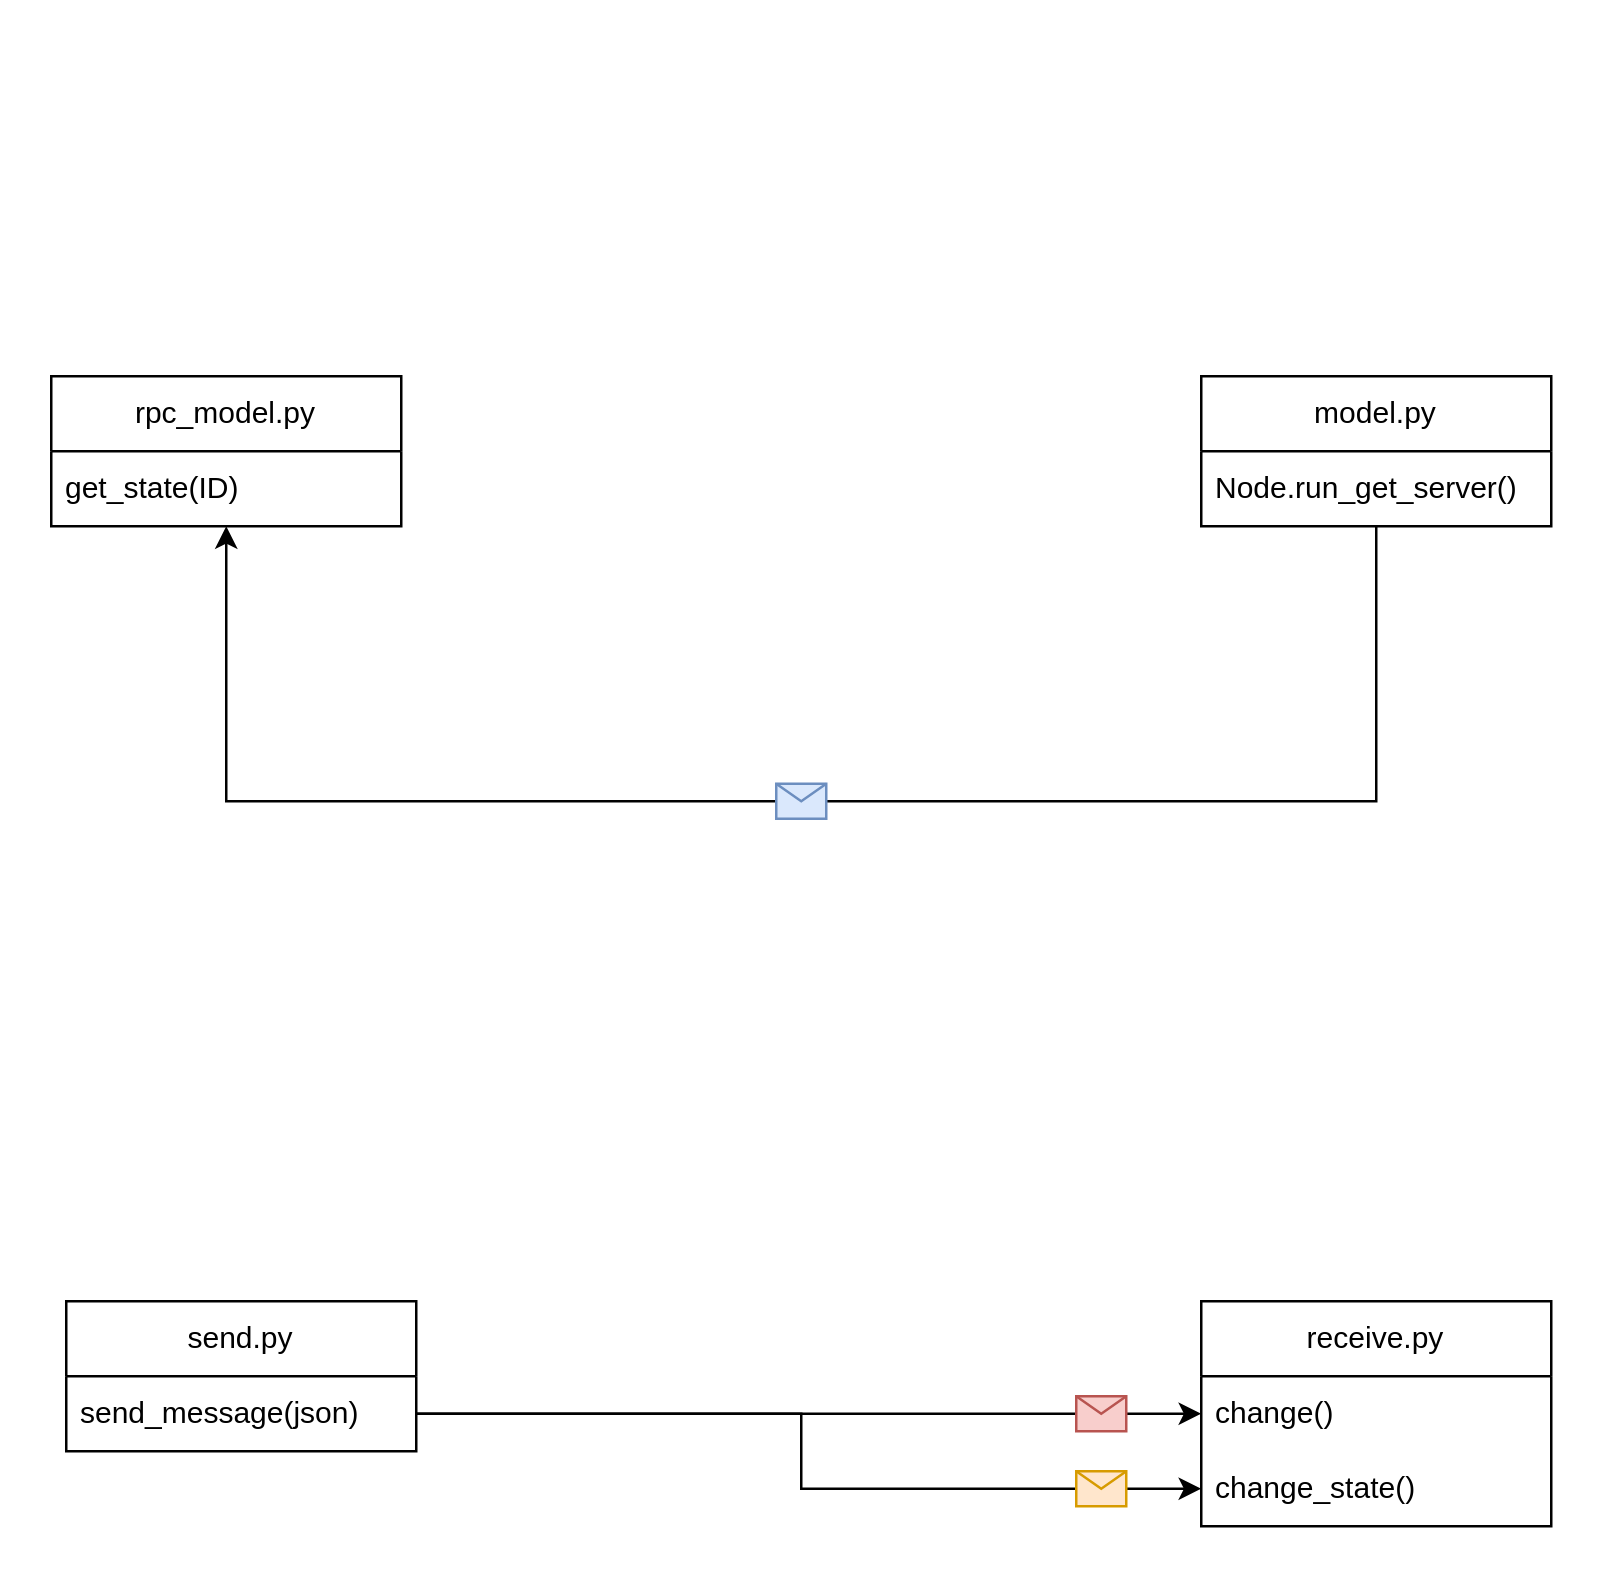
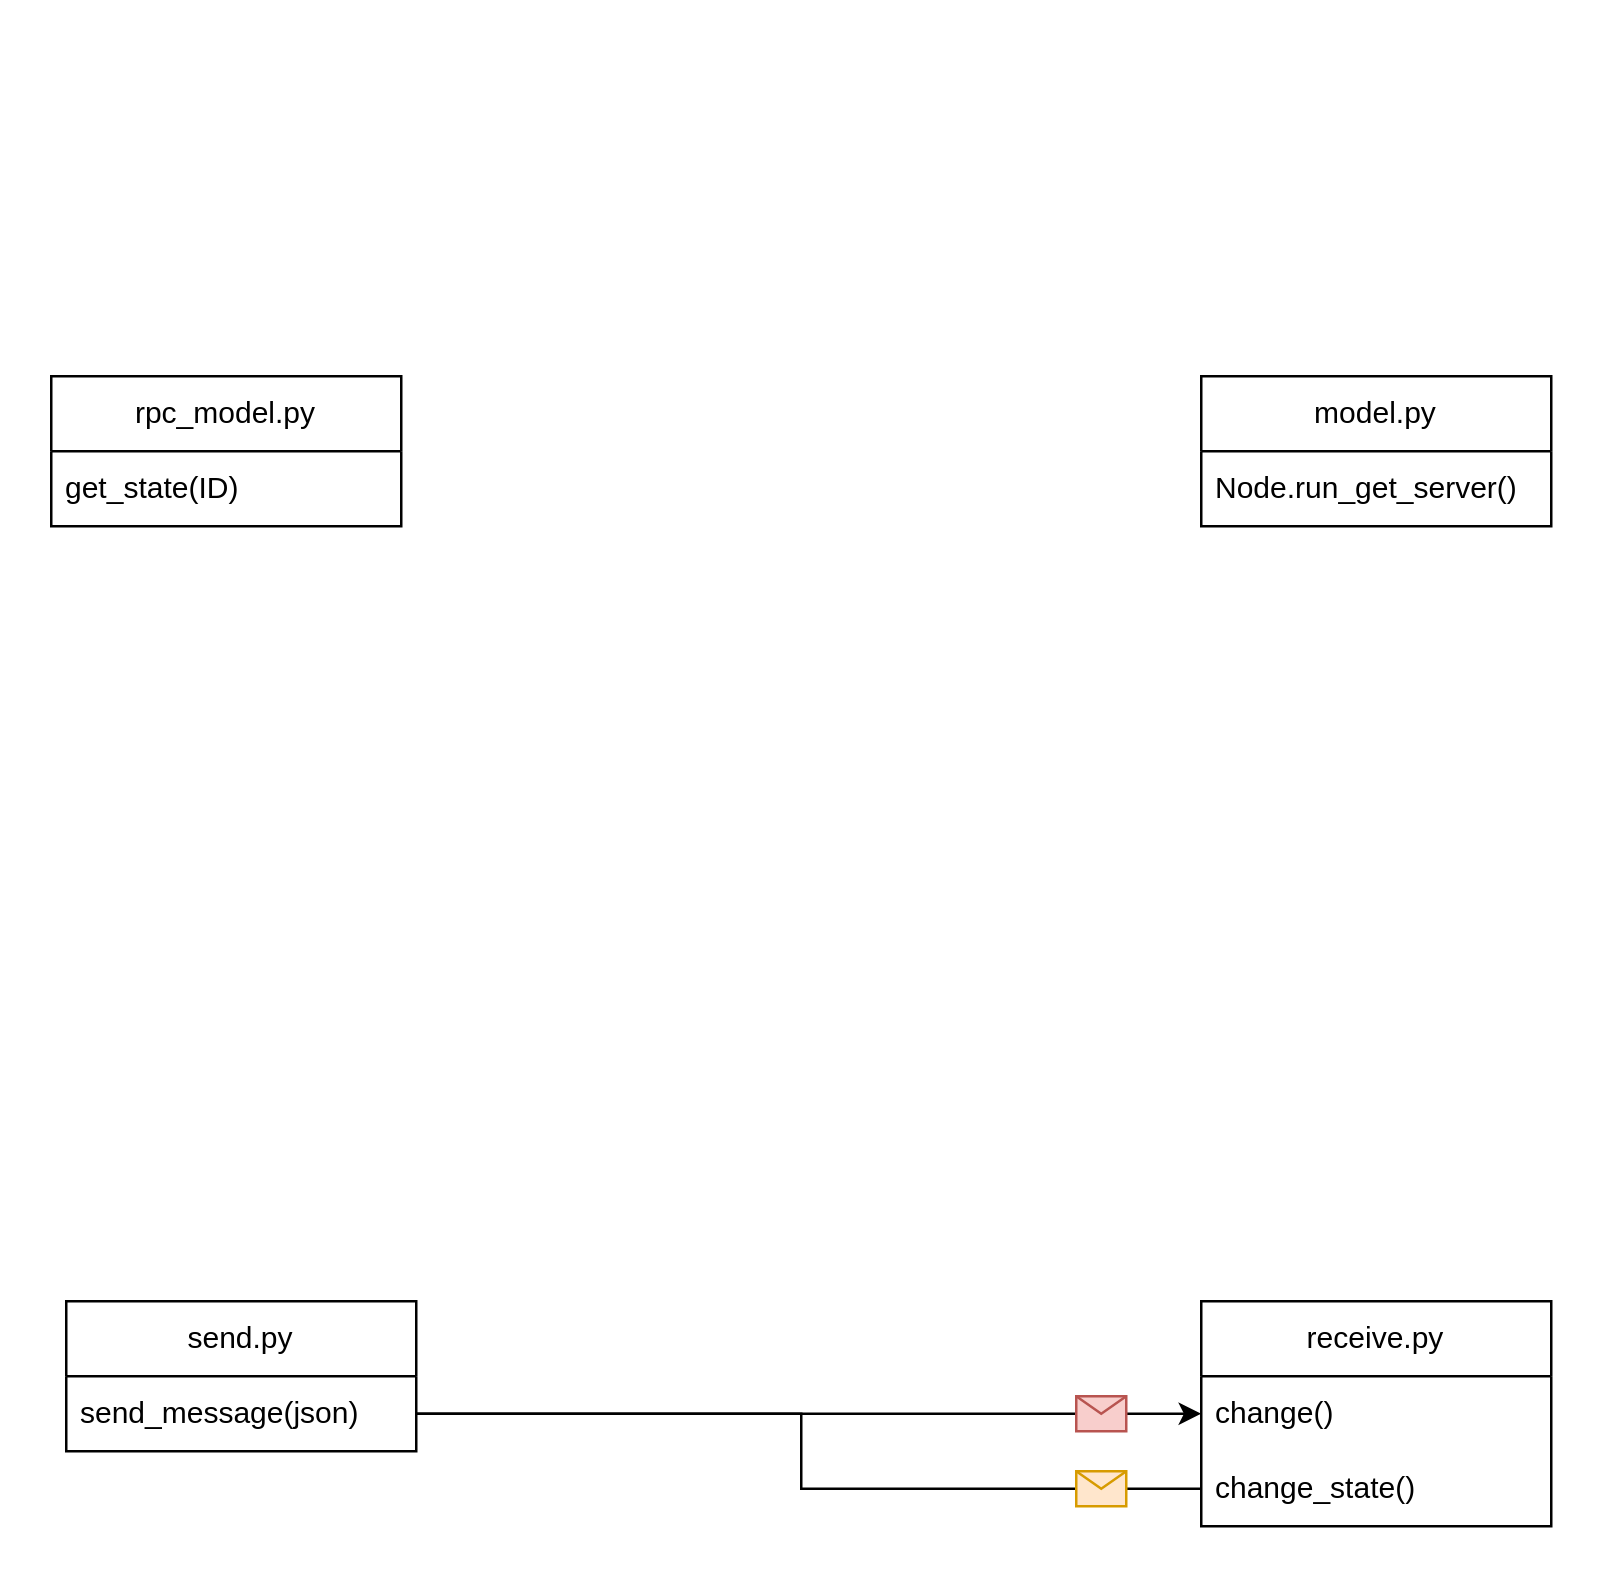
(1235, 801) -> none
(1183, 1489) -> (1189, 1489)
